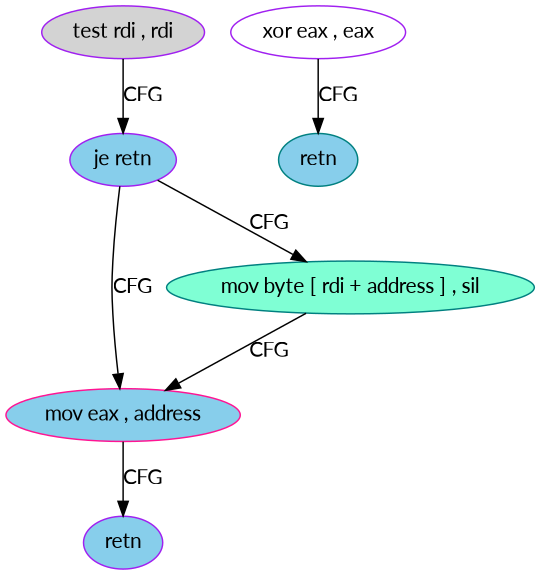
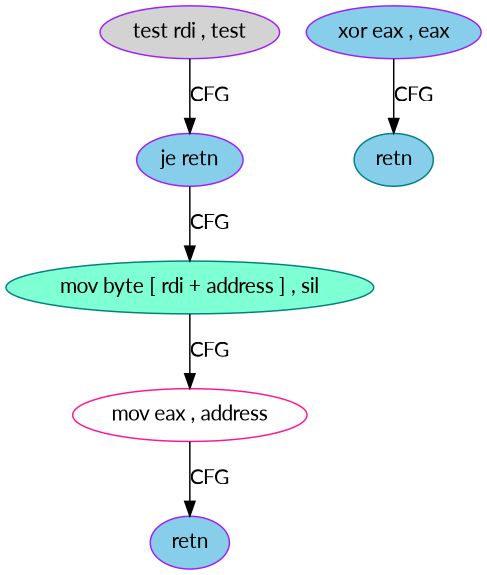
(123, 32) -> (190, 32)
(318, 32) -> (394, 32)
(112, 280) -> none
(123, 415) -> (190, 415)
